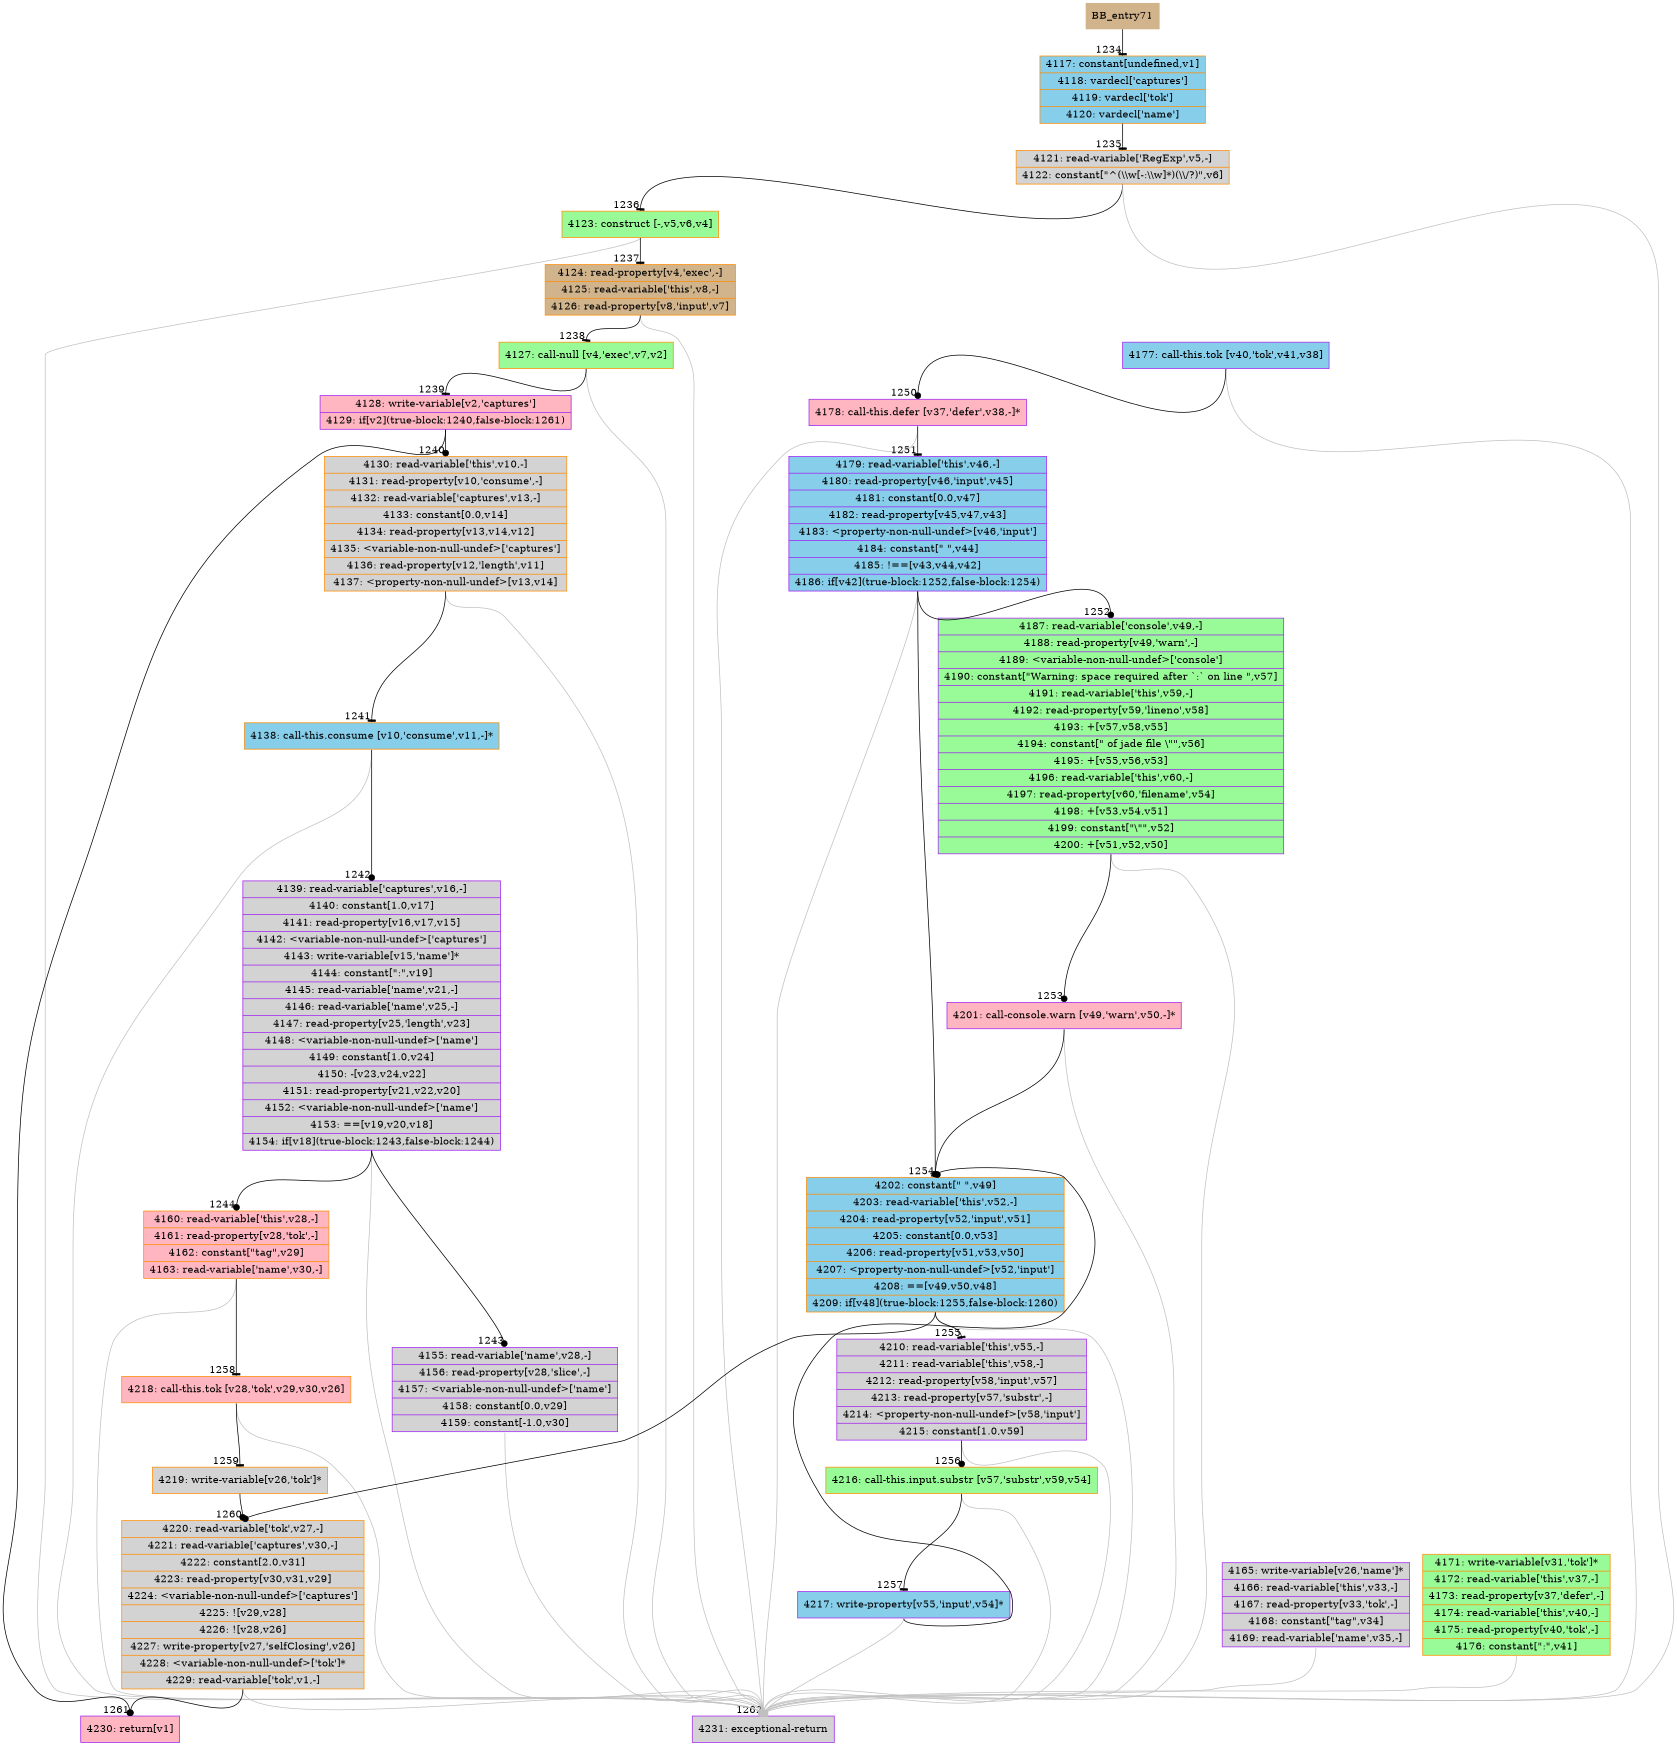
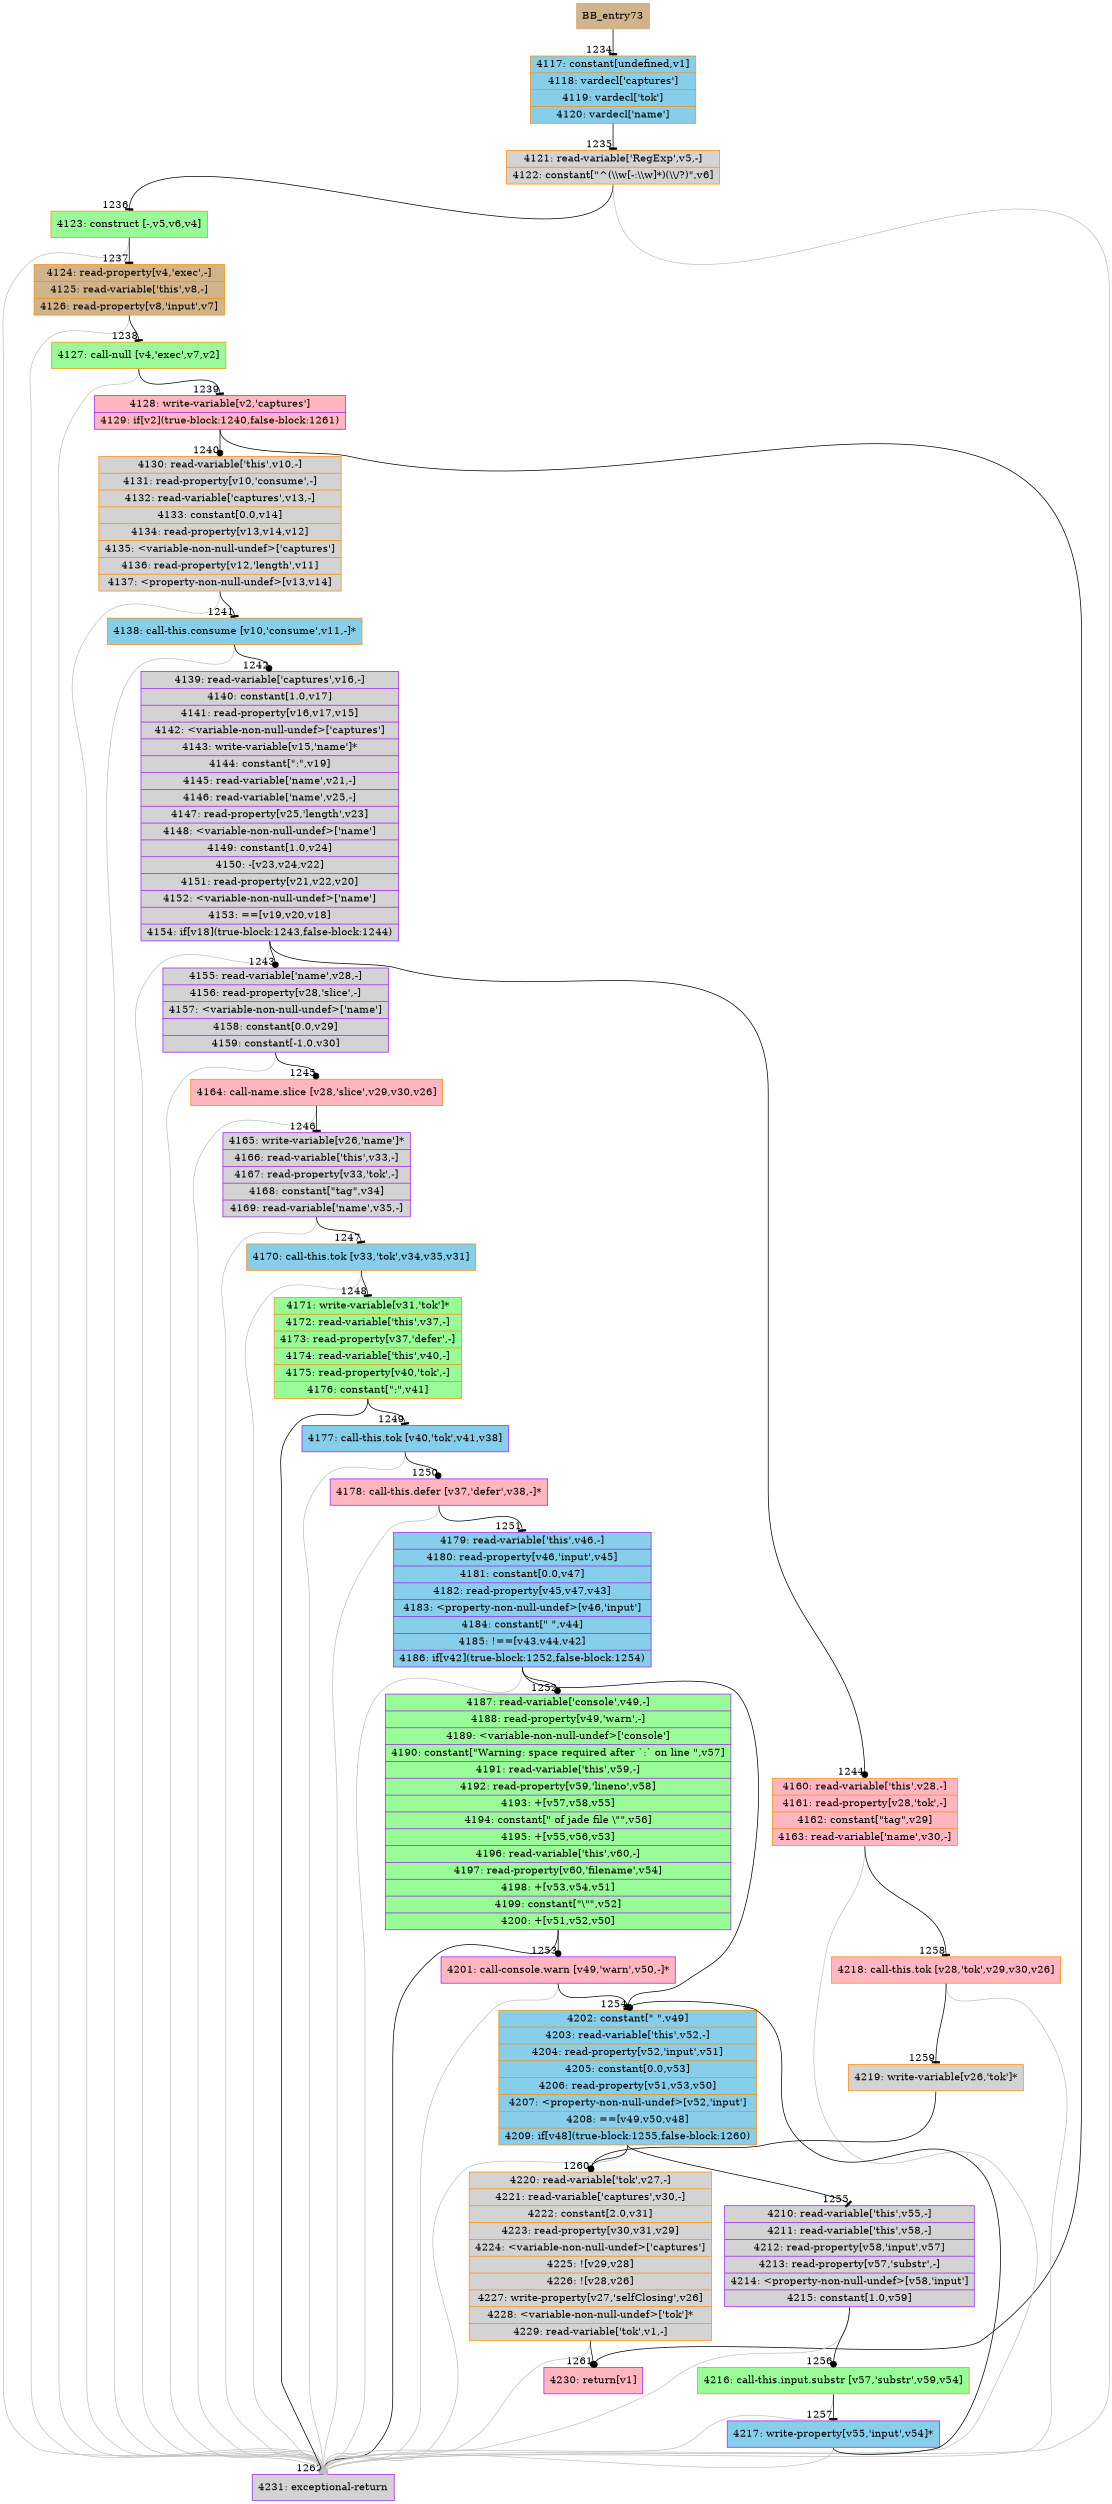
(1123, 16) -> (613, 16)
none -> (317, 1092)
none -> (361, 1257)
none -> (385, 1412)
(1202, 1439) -> (393, 2157)
(1247, 1691) -> (281, 1907)
